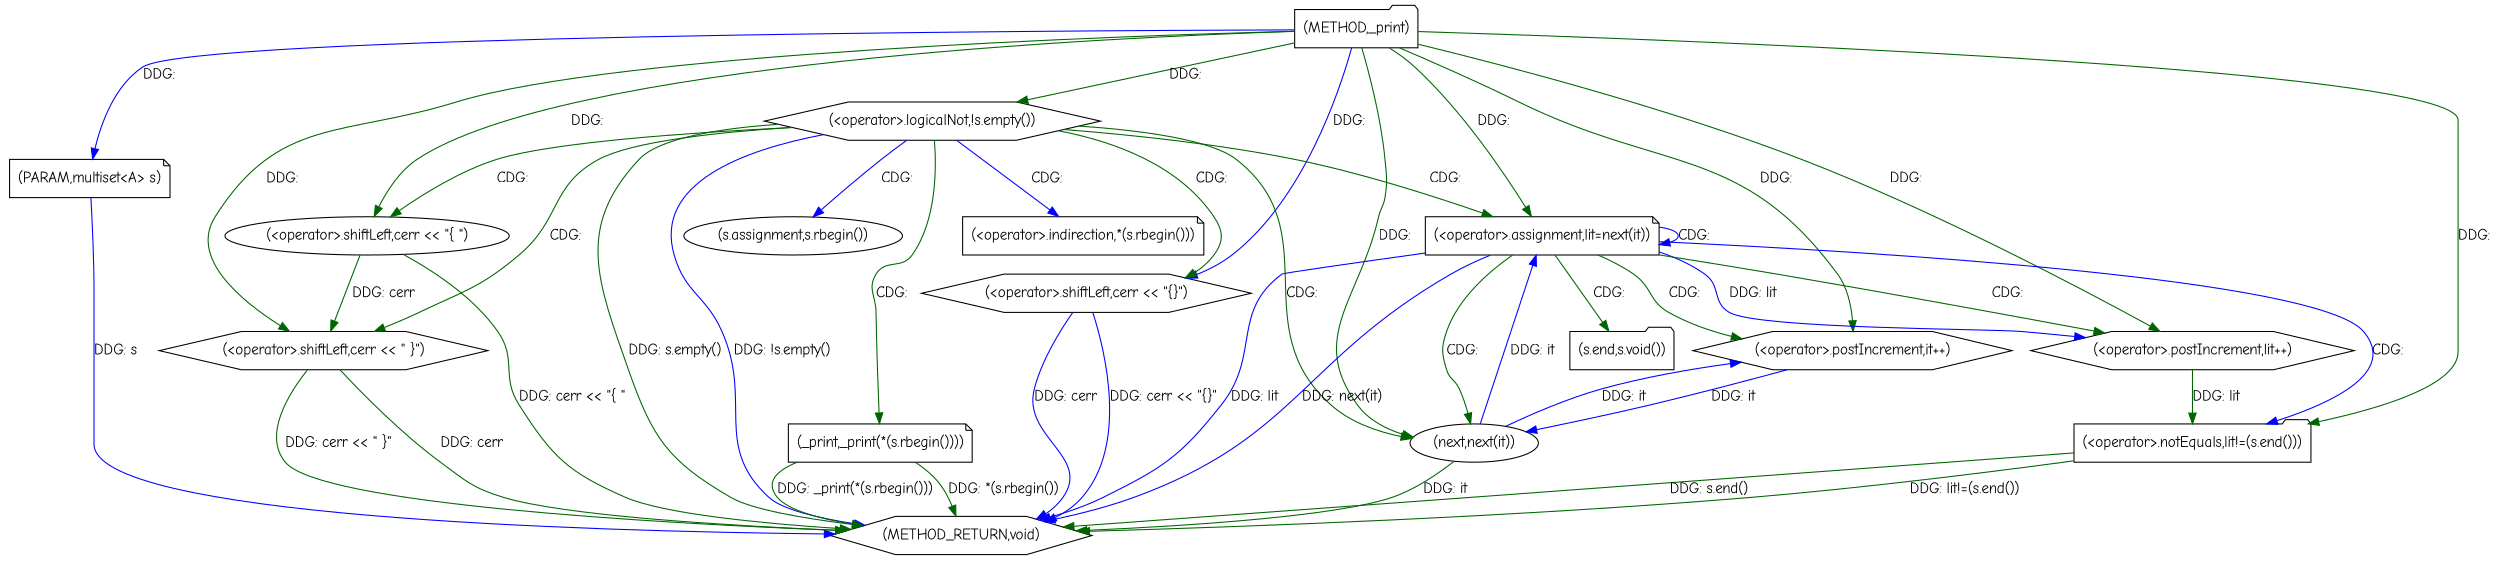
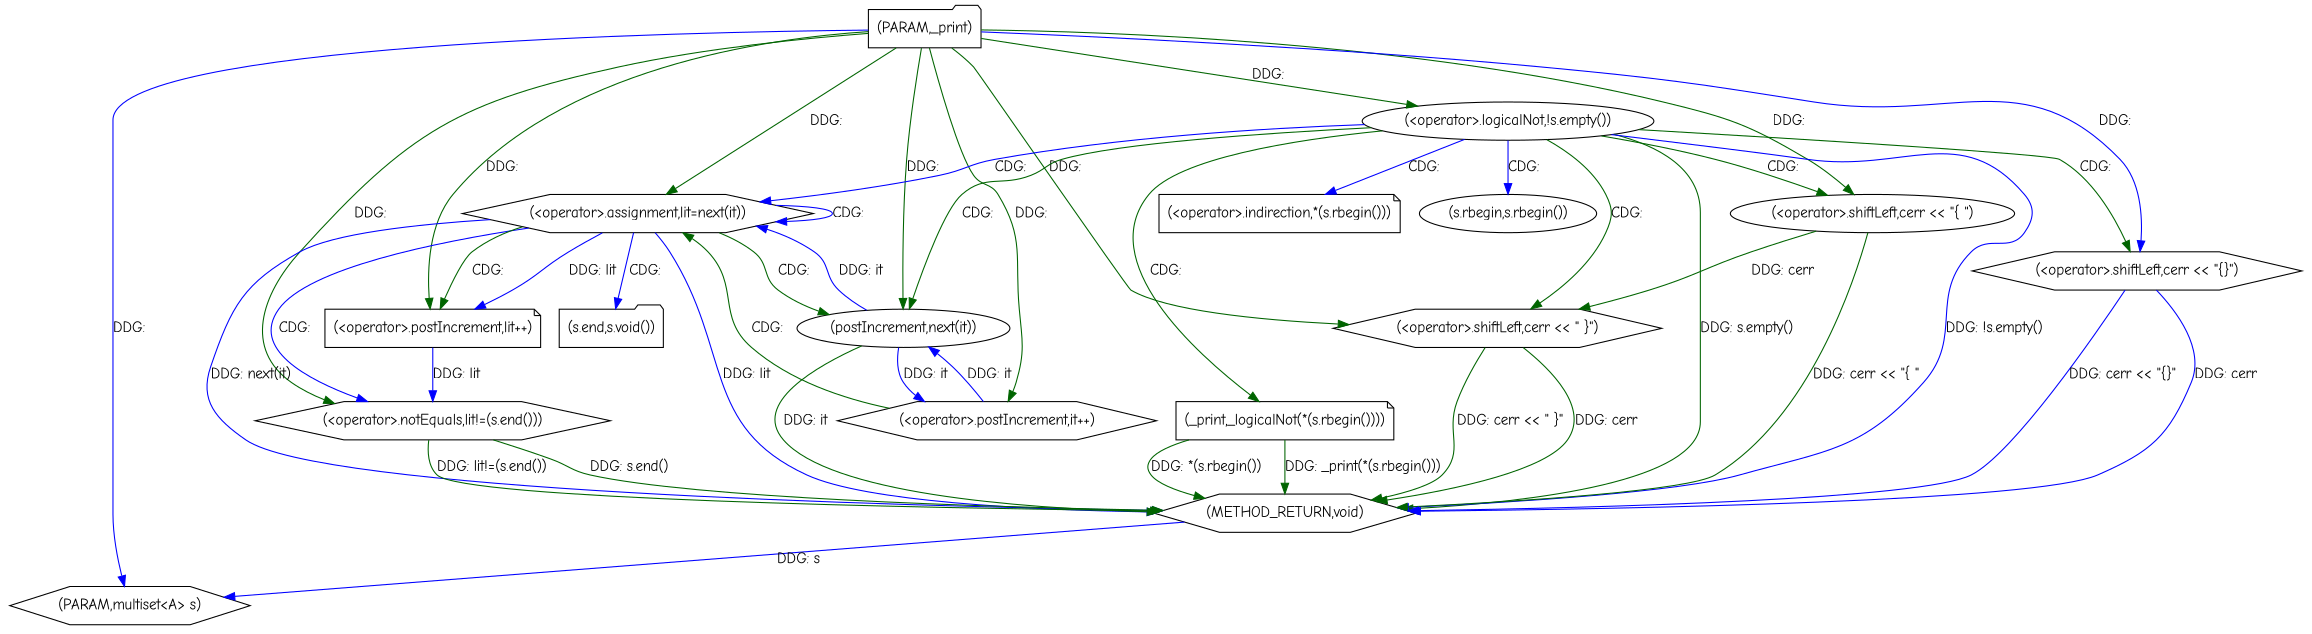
(1356, 29) -> (925, 29)
(932, 121) -> (1508, 121)
(1276, 156) -> (1066, 148)
(90, 178) -> (130, 606)
(793, 236) -> (1508, 214)
(1542, 236) -> (638, 214)
(1579, 289) -> (626, 266)
(1659, 305) -> (761, 355)
(2192, 351) -> (433, 328)
(2192, 392) -> (433, 369)
(880, 443) -> (1285, 421)
(1474, 443) -> (903, 328)
(2192, 443) -> (433, 421)
(328, 511) -> (710, 559)
